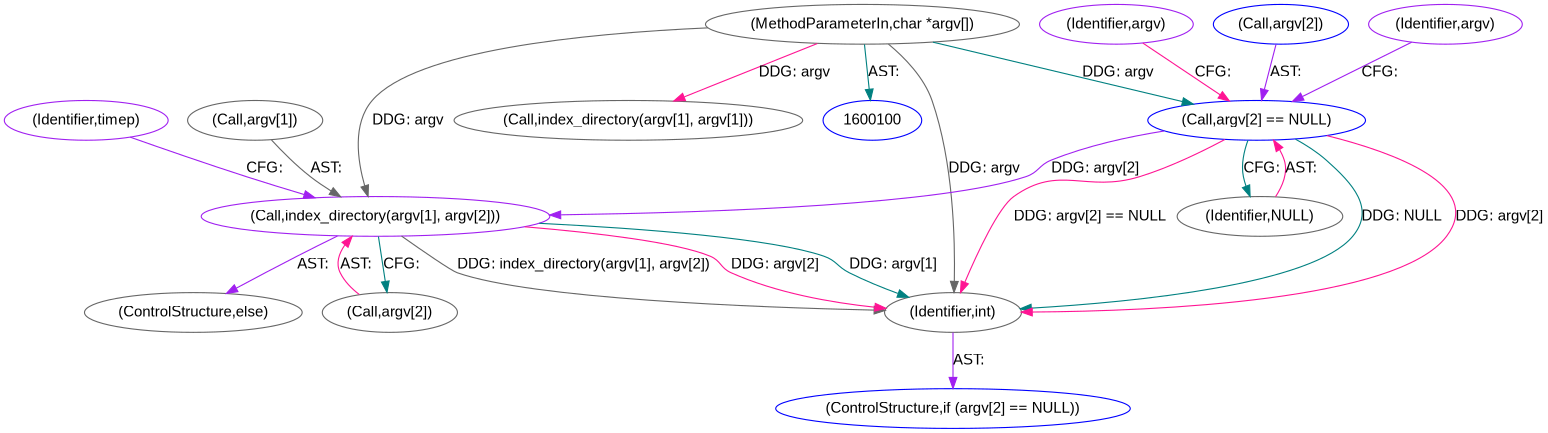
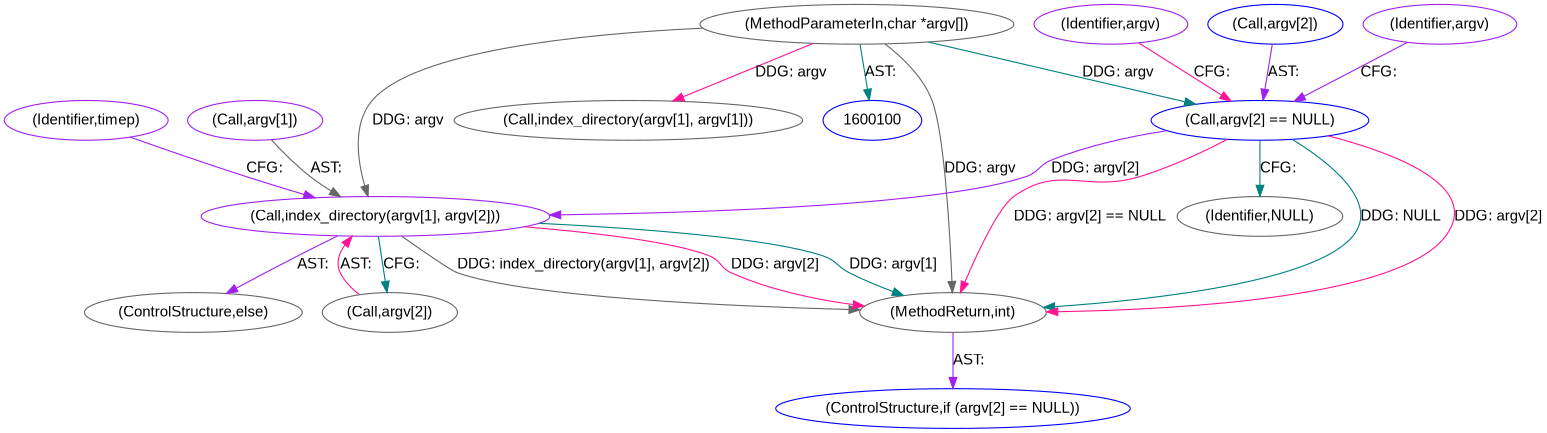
(255, 120) -> (255, 120)
(1285, 174) -> none
(953, 312) -> (953, 312)
